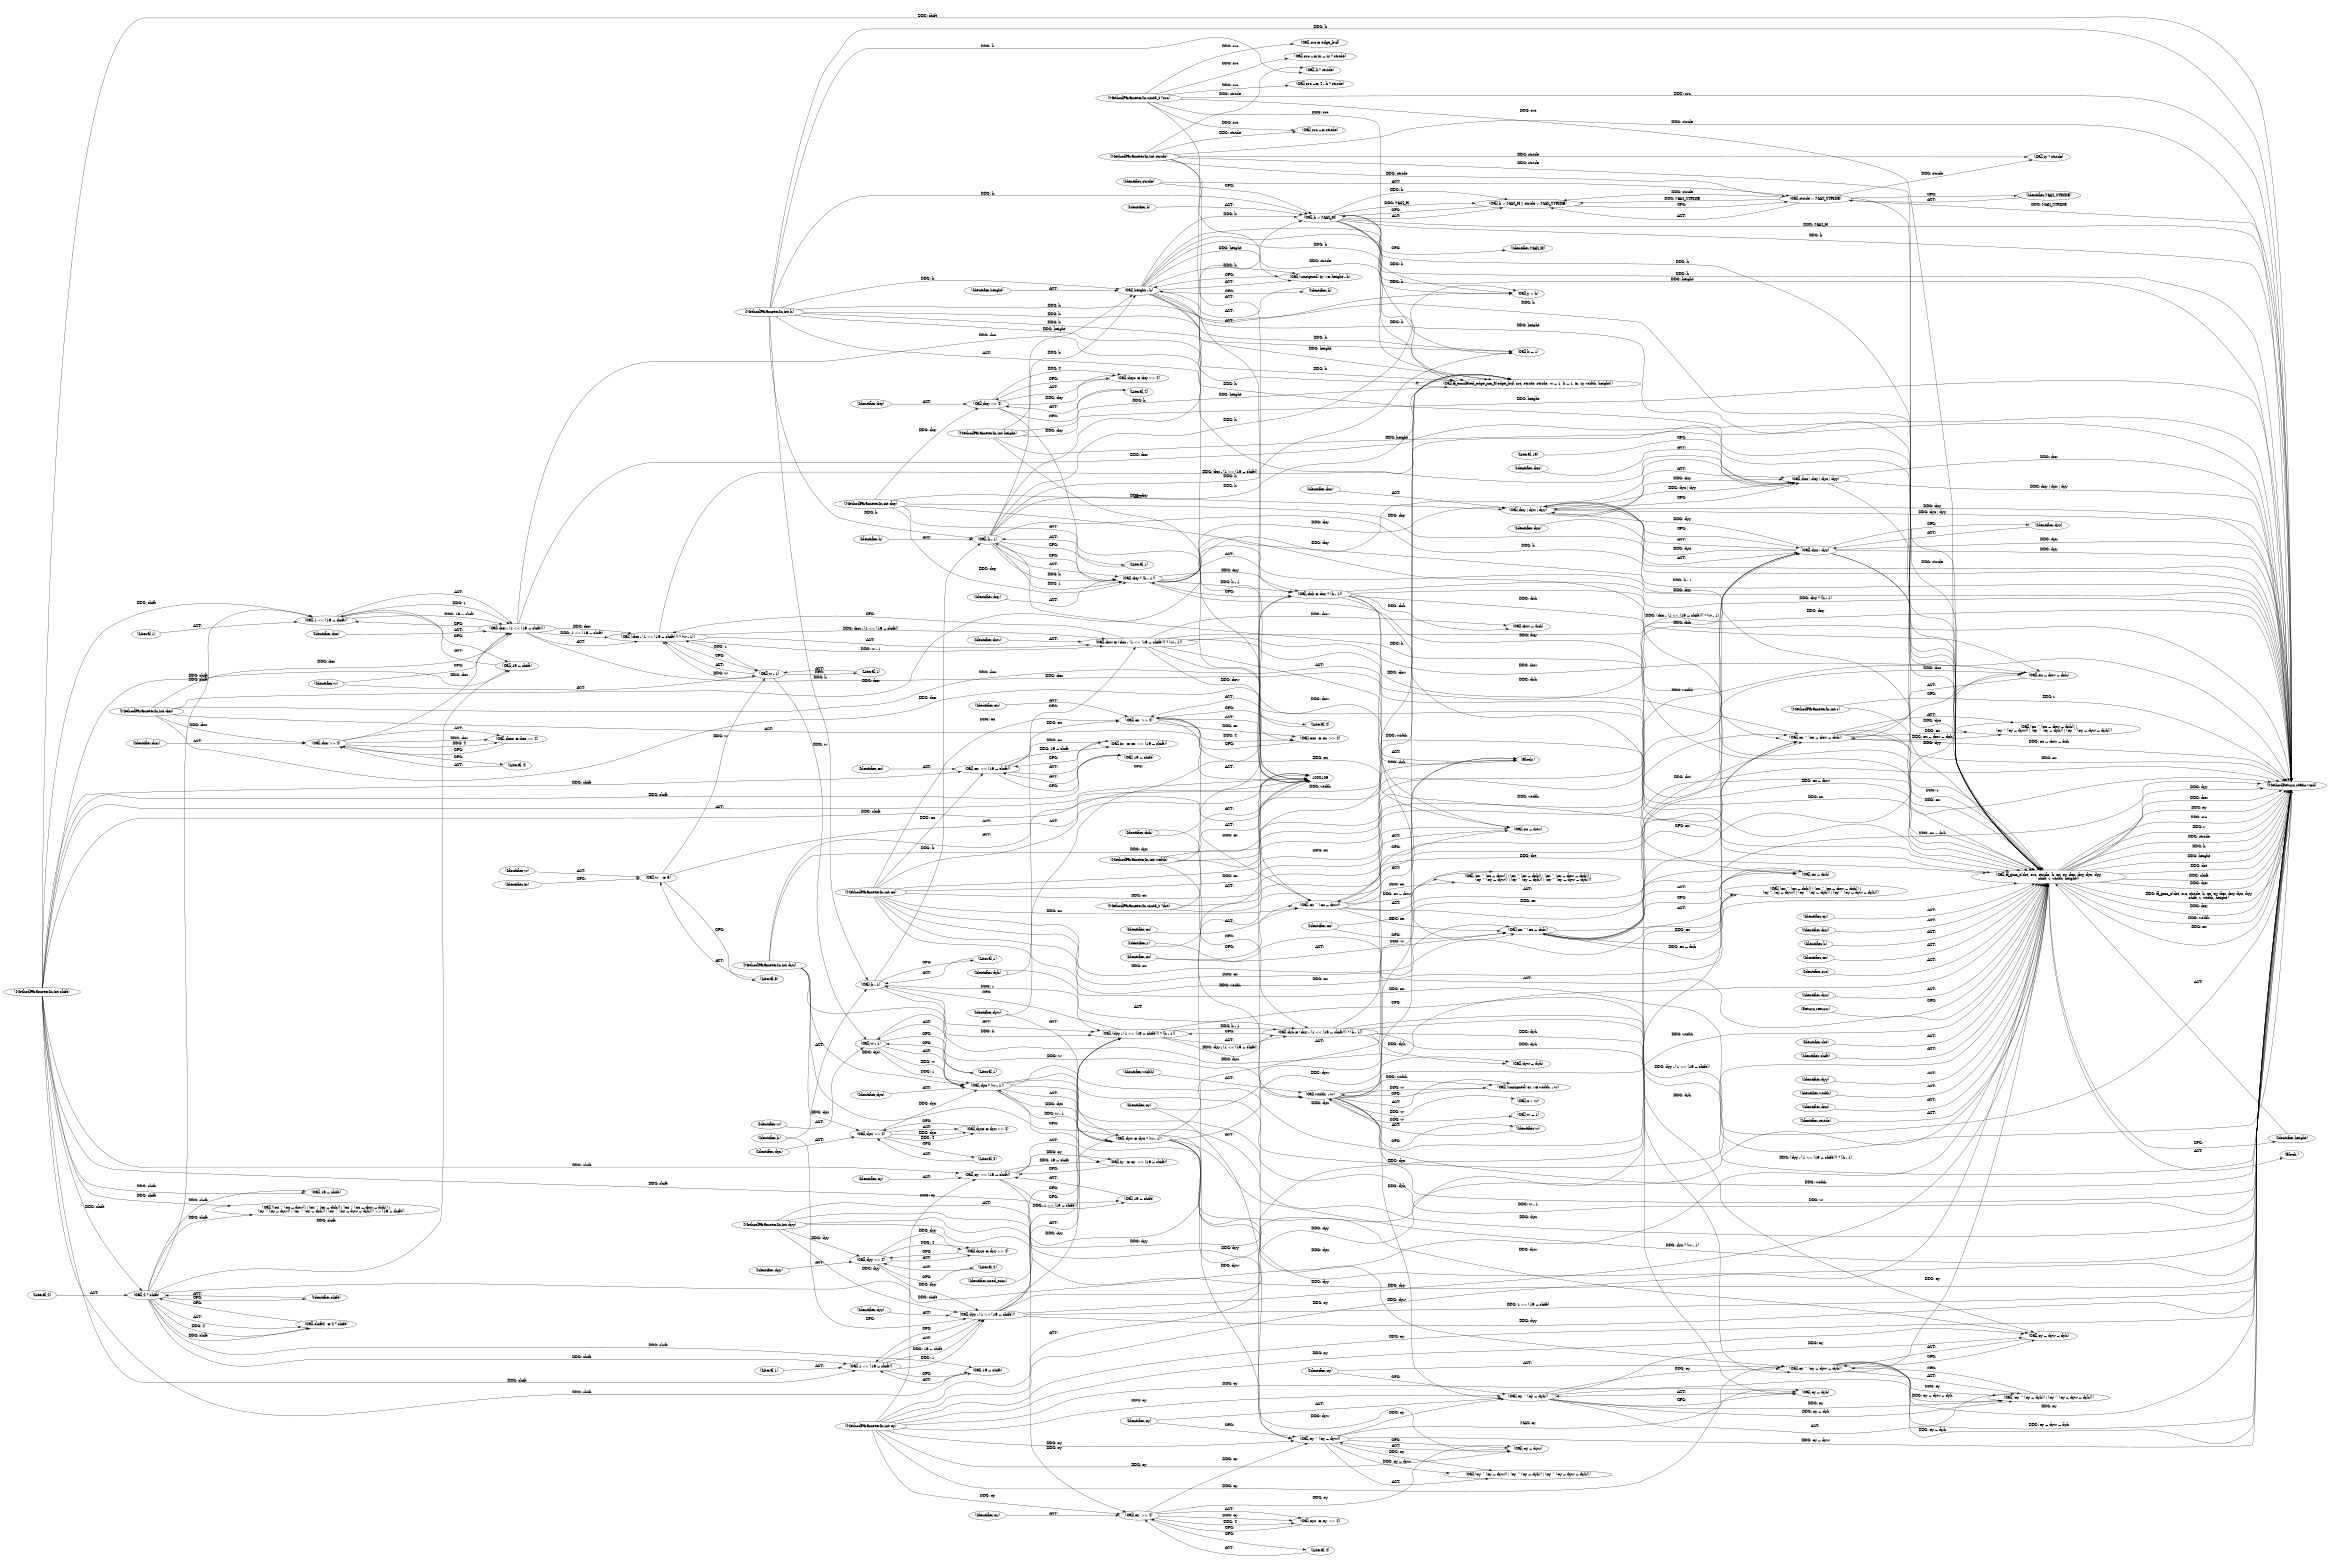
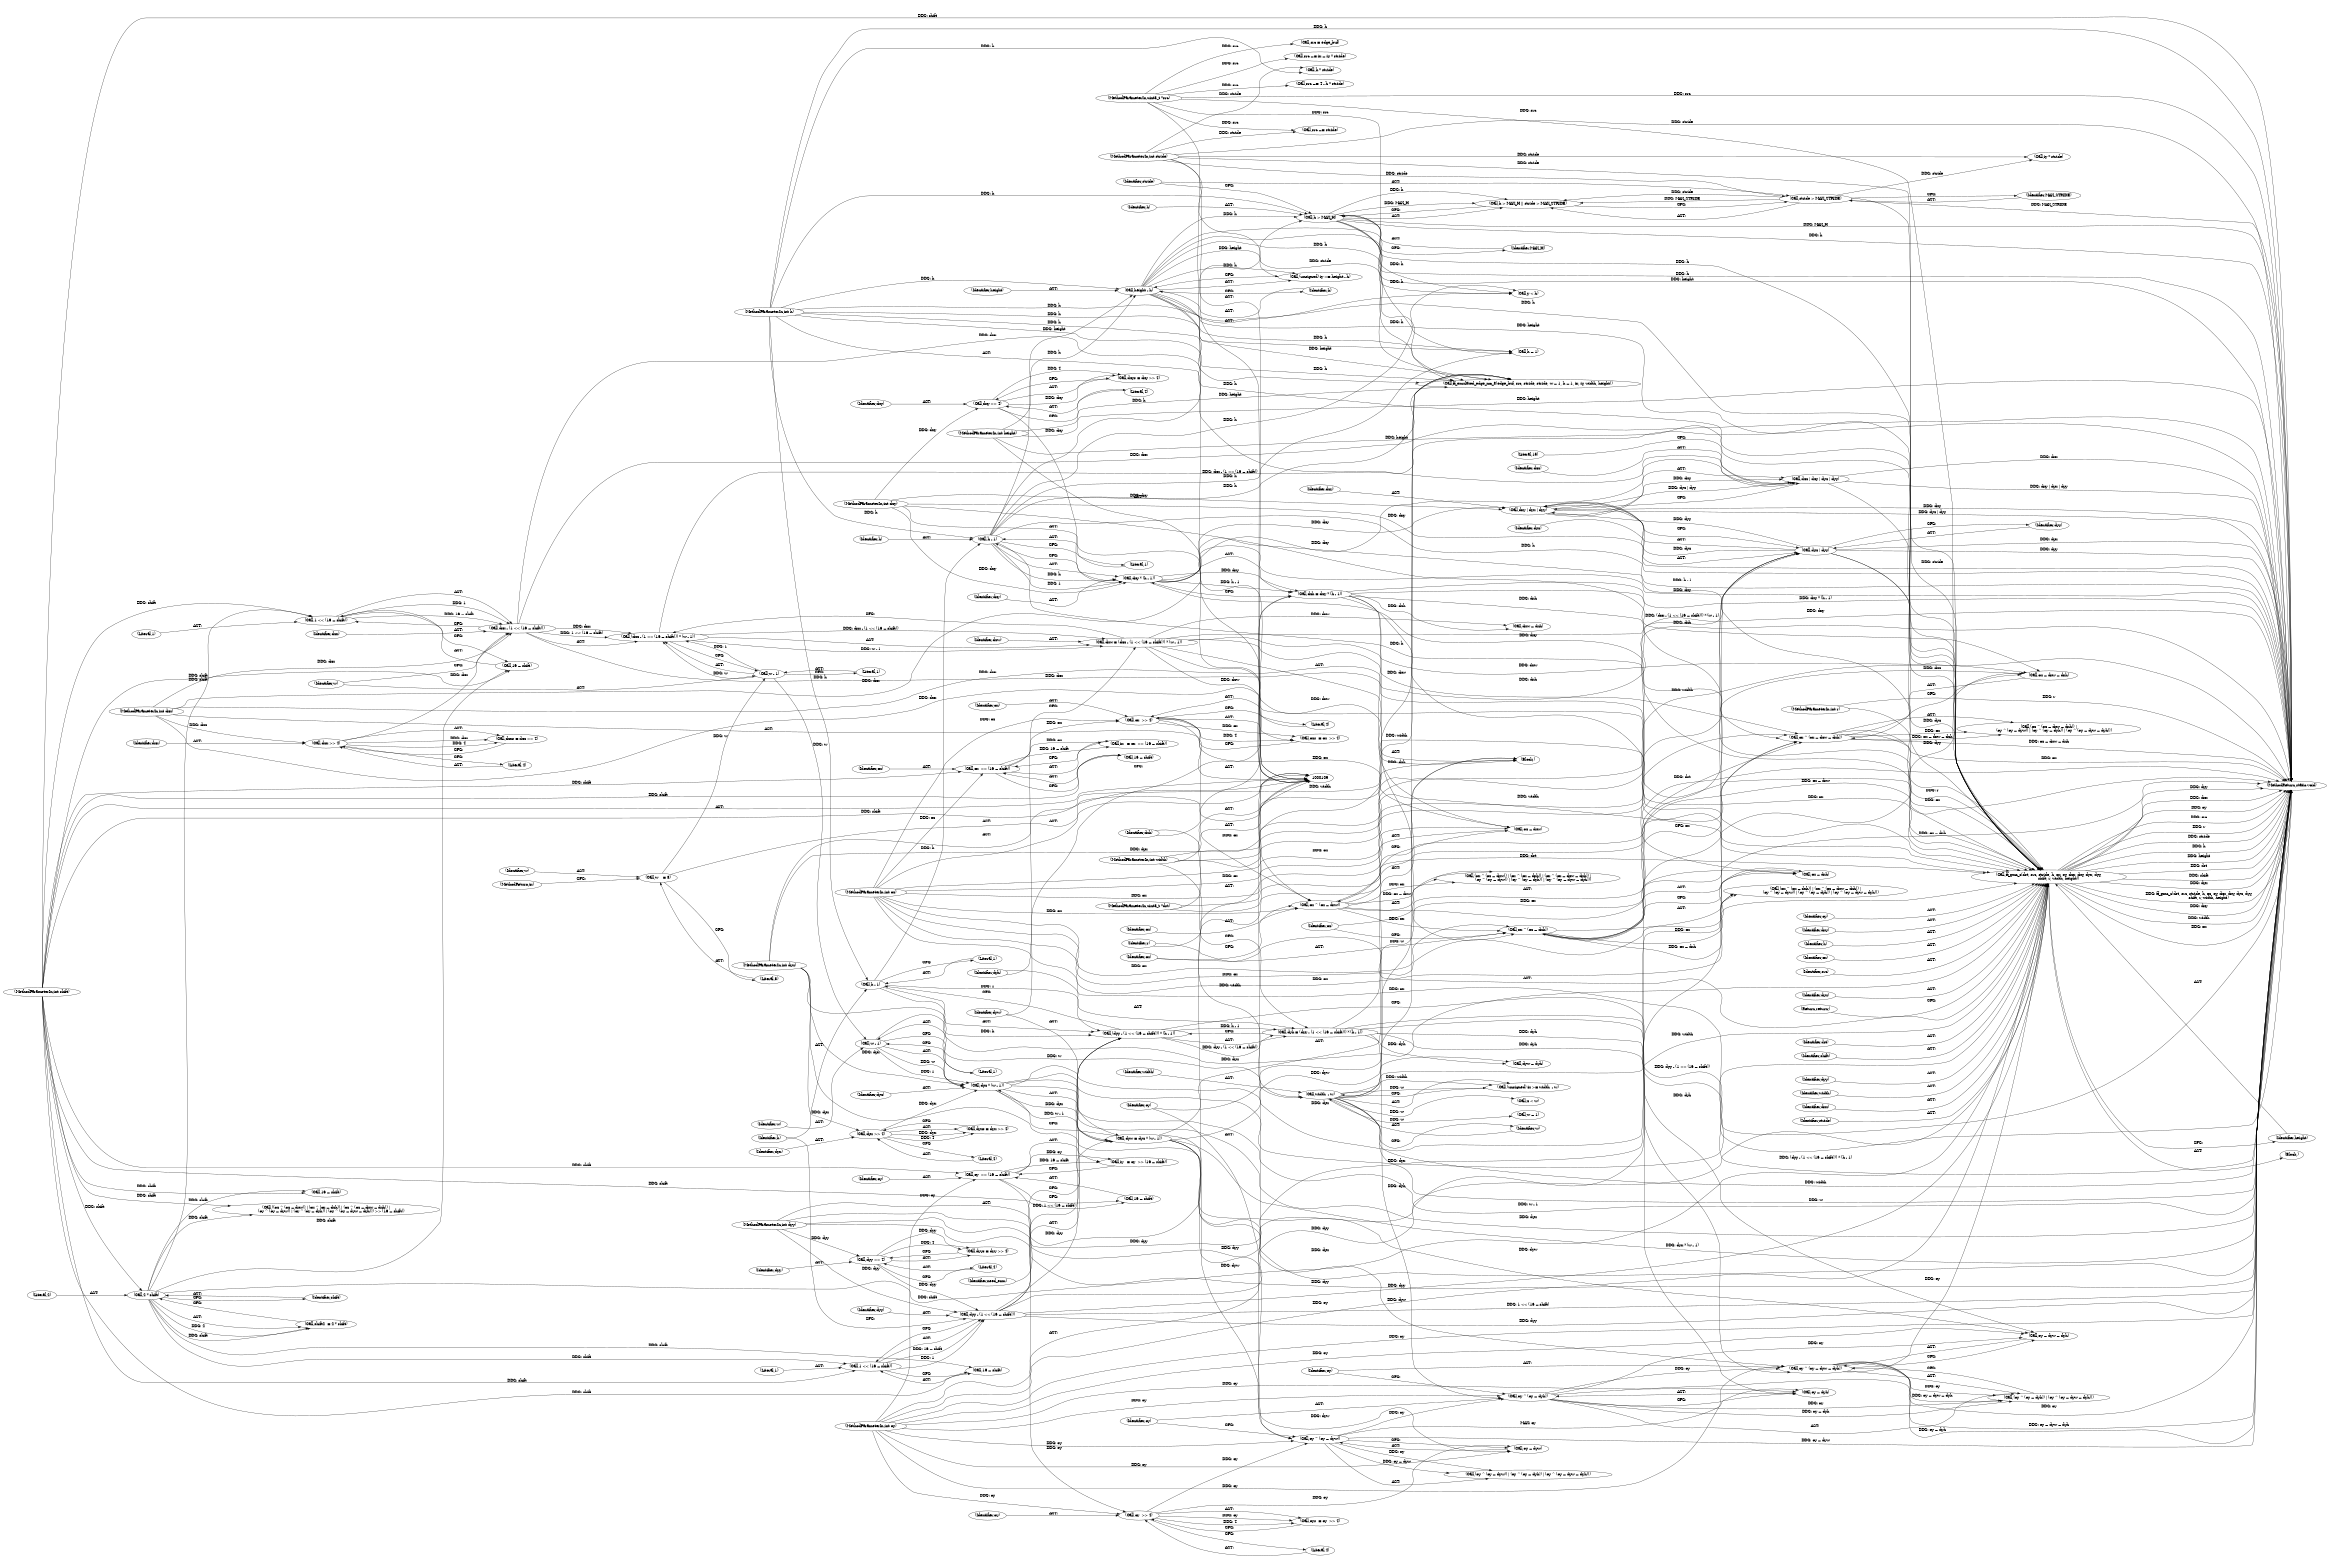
none -> (1416, 246)
(517, 885) -> (517, 885)
